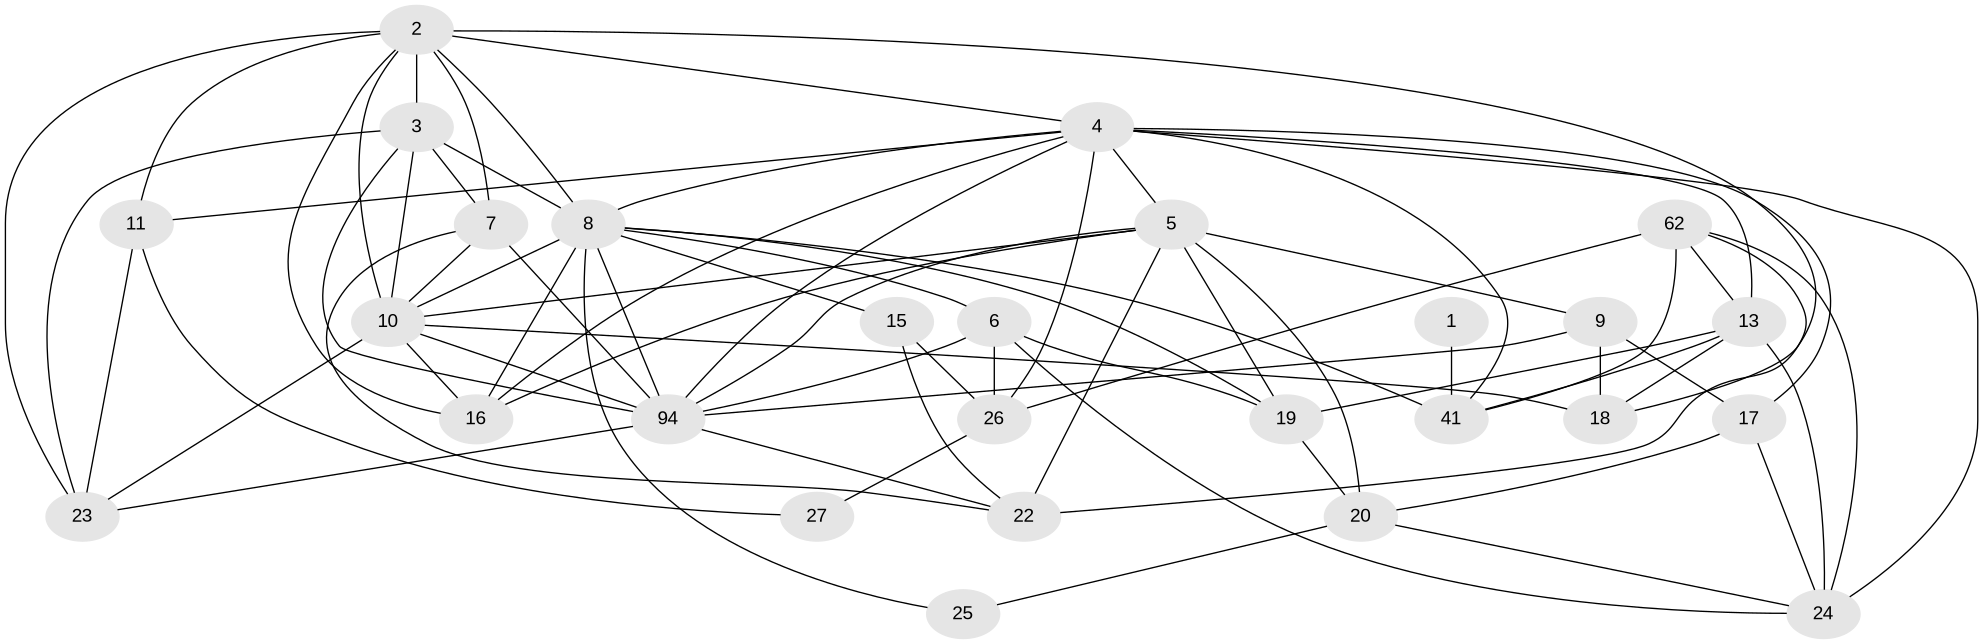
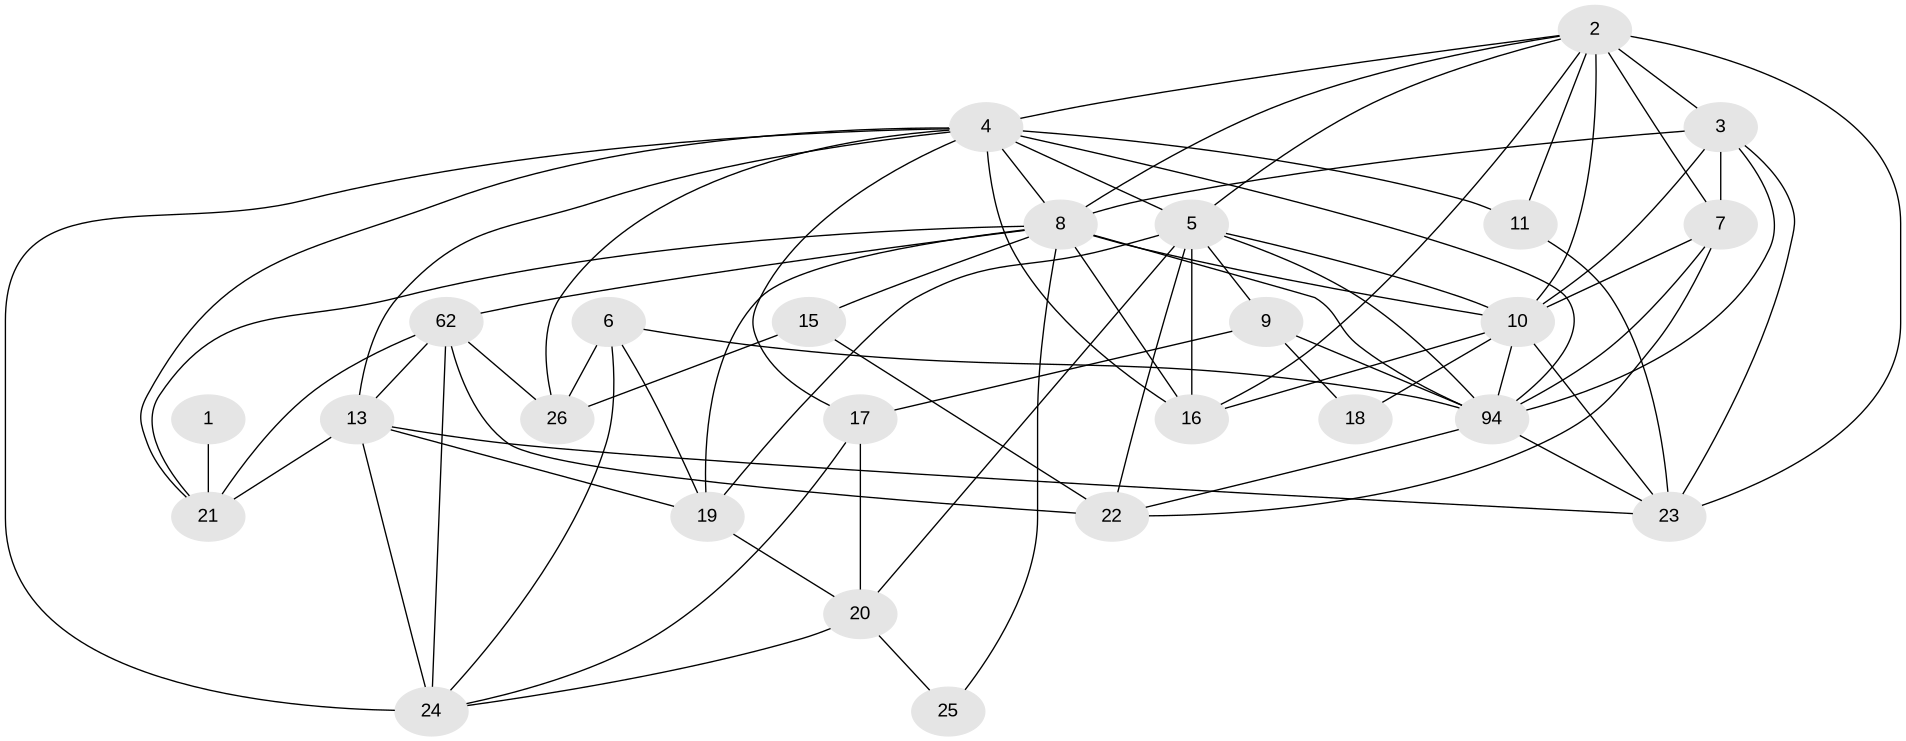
(1288, 74) -> (1377, 101)
(797, 259) -> (752, 267)
(1684, 365) -> (1012, 480)
(1452, 419) -> (208, 517)
(817, 517) -> none
